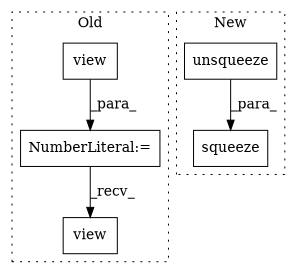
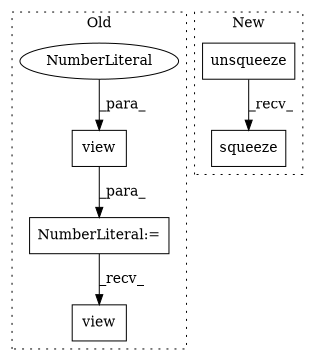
none -> (99, 61)
(254, 105) -> (271, 105)
